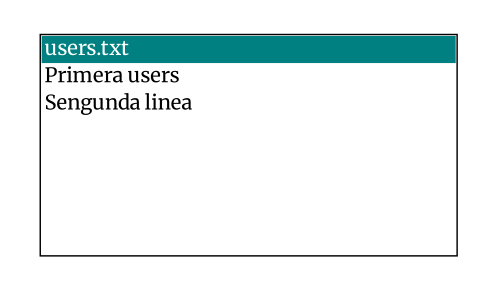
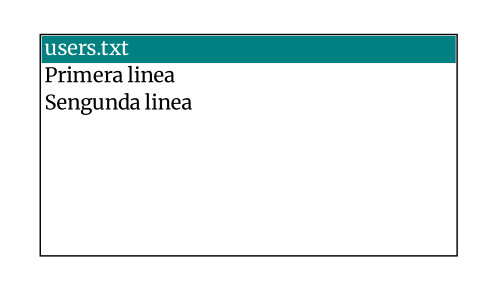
(112, 76) -> (110, 76)
